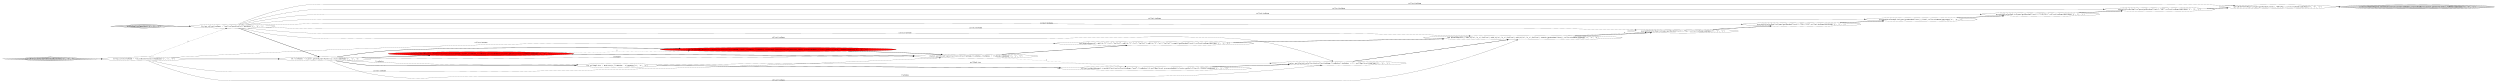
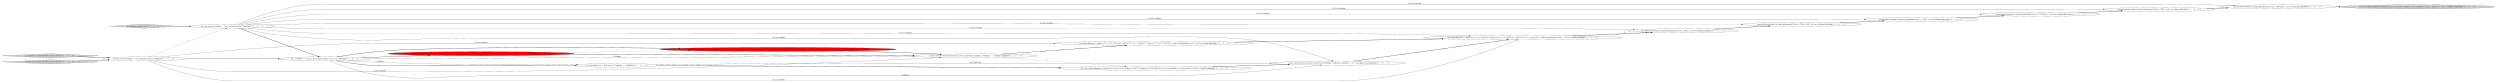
none -> (50, 62)
